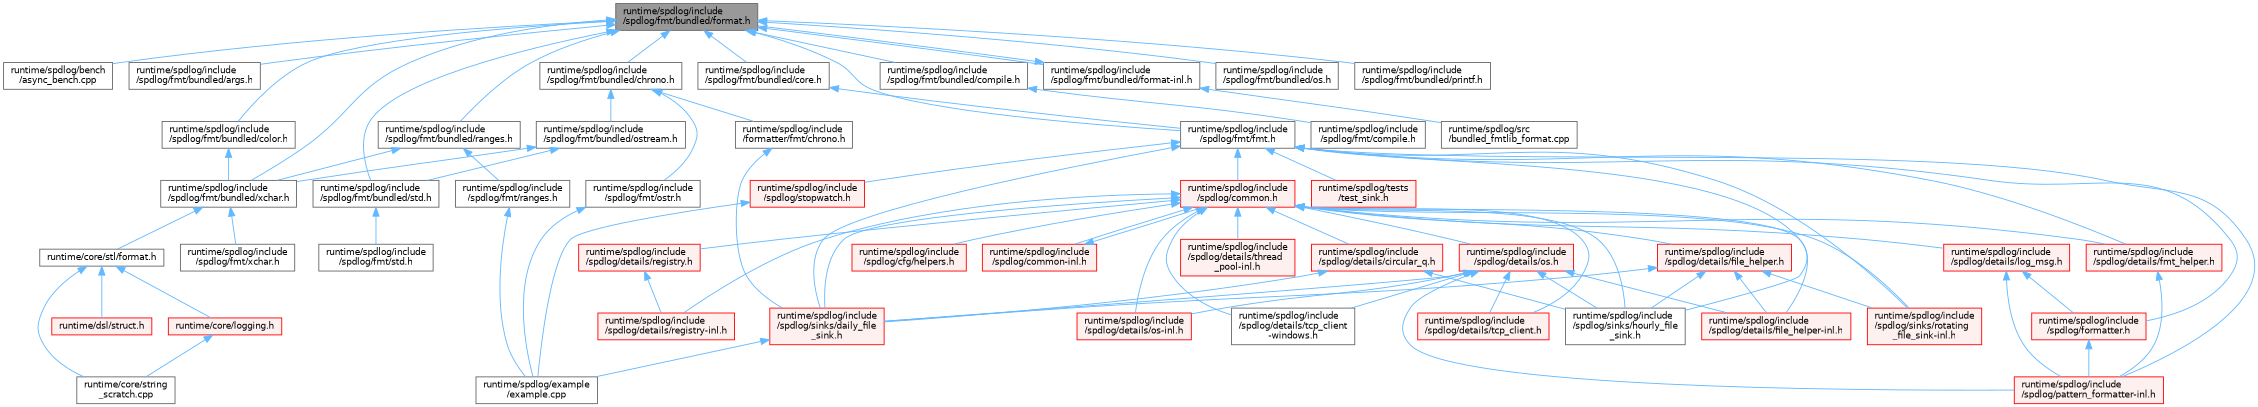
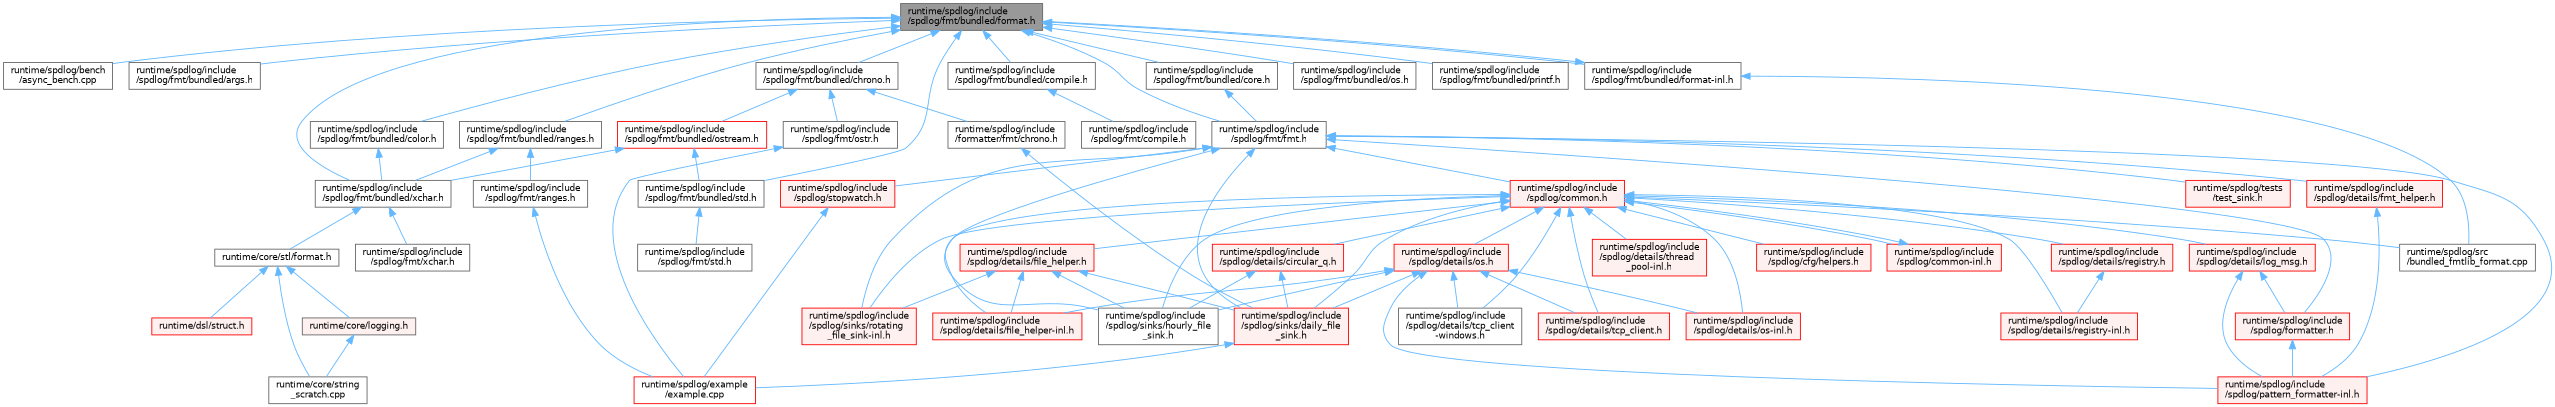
(611, 135) -> (692, 135)
(1645, 222) -> (2094, 222)
(225, 326) -> (359, 326)
(537, 390) -> (695, 390)
